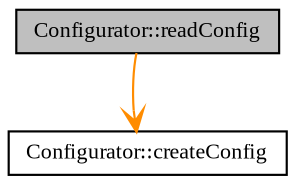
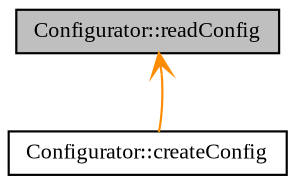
(133, 82) -> (162, 103)
